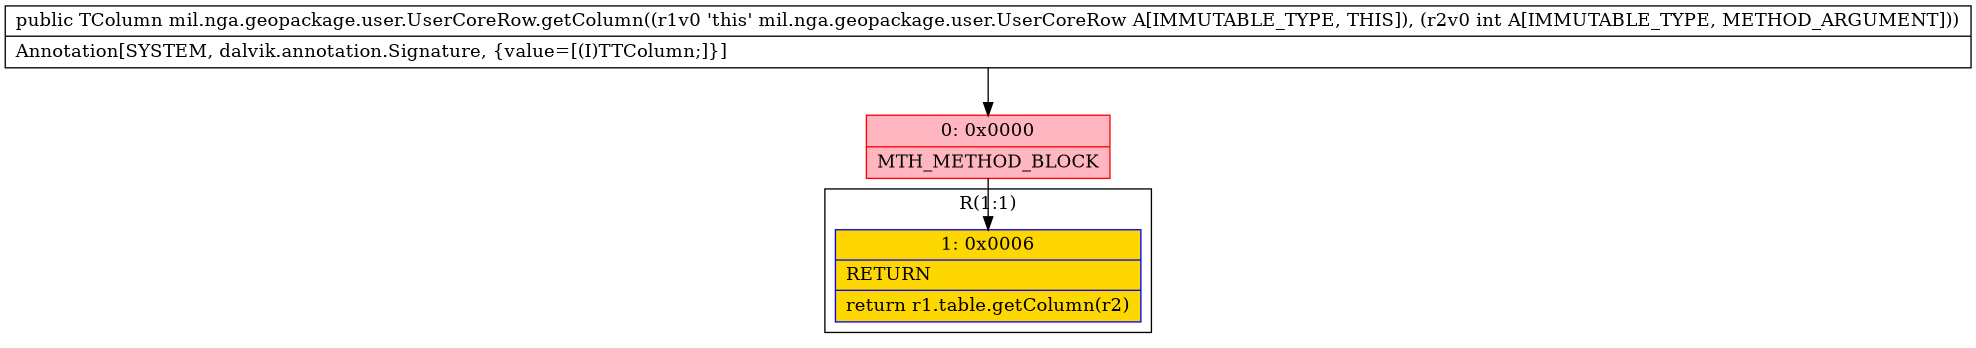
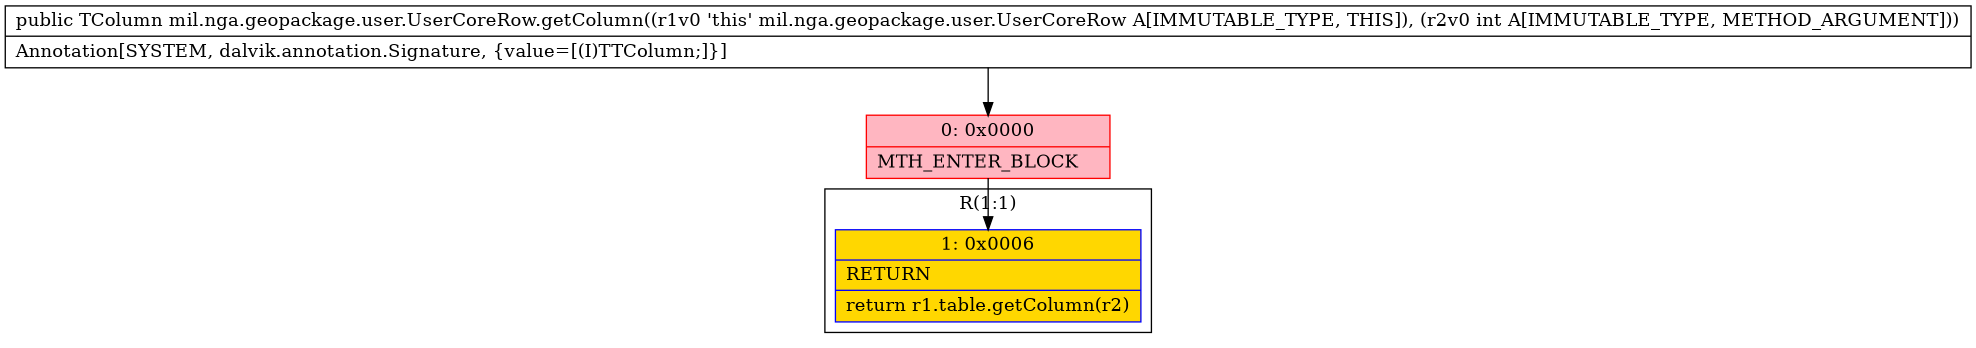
(988, 162) -> (978, 162)
